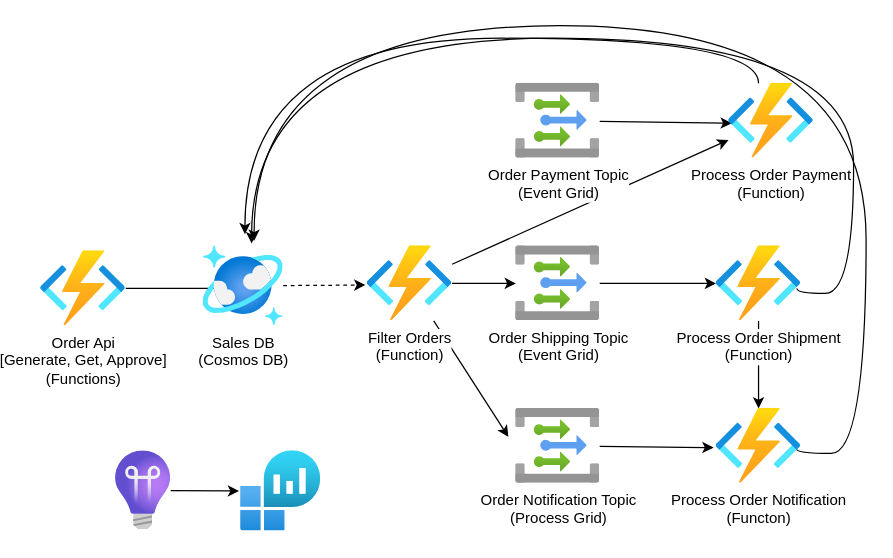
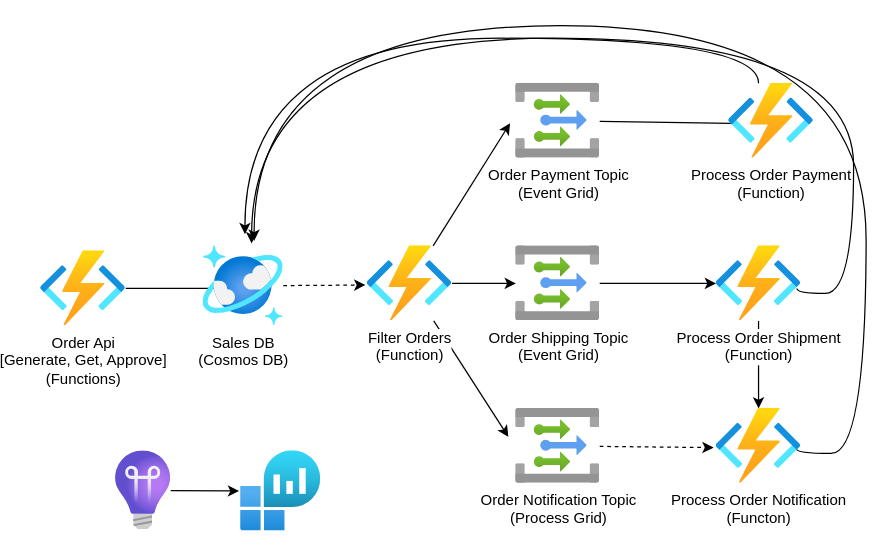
(721, 123) -> (725, 123)
(520, 233) -> (469, 188)
(653, 447) -> (653, 447)
